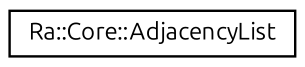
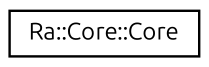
(152, 34) -> (104, 34)
